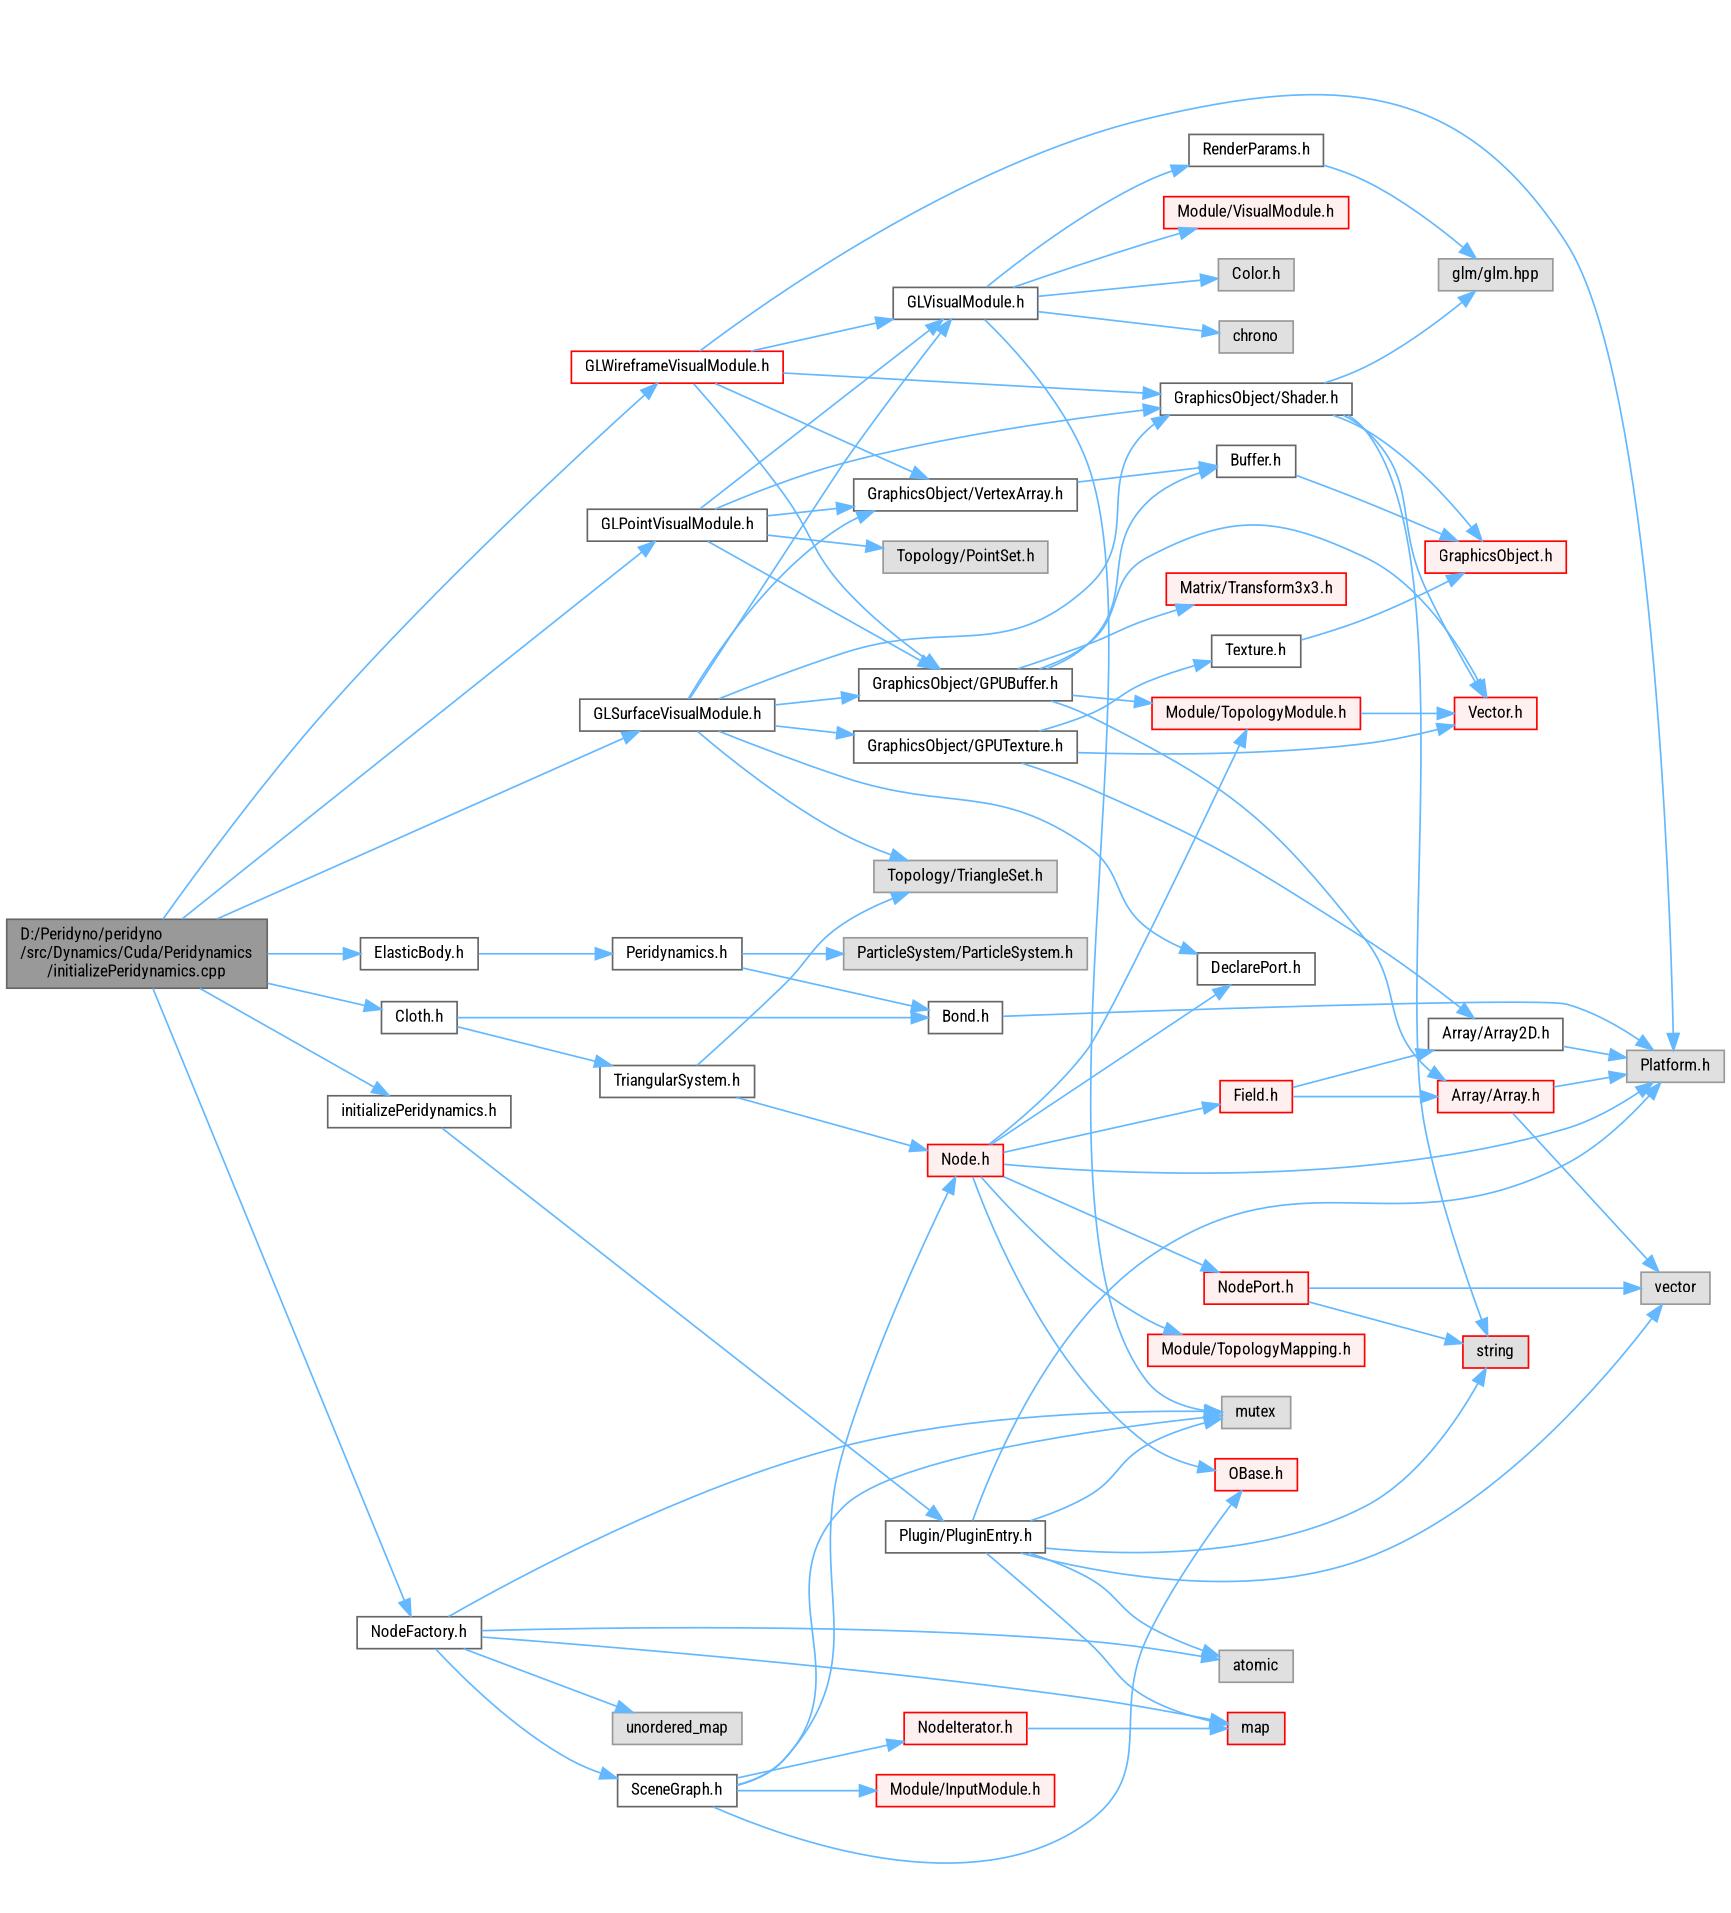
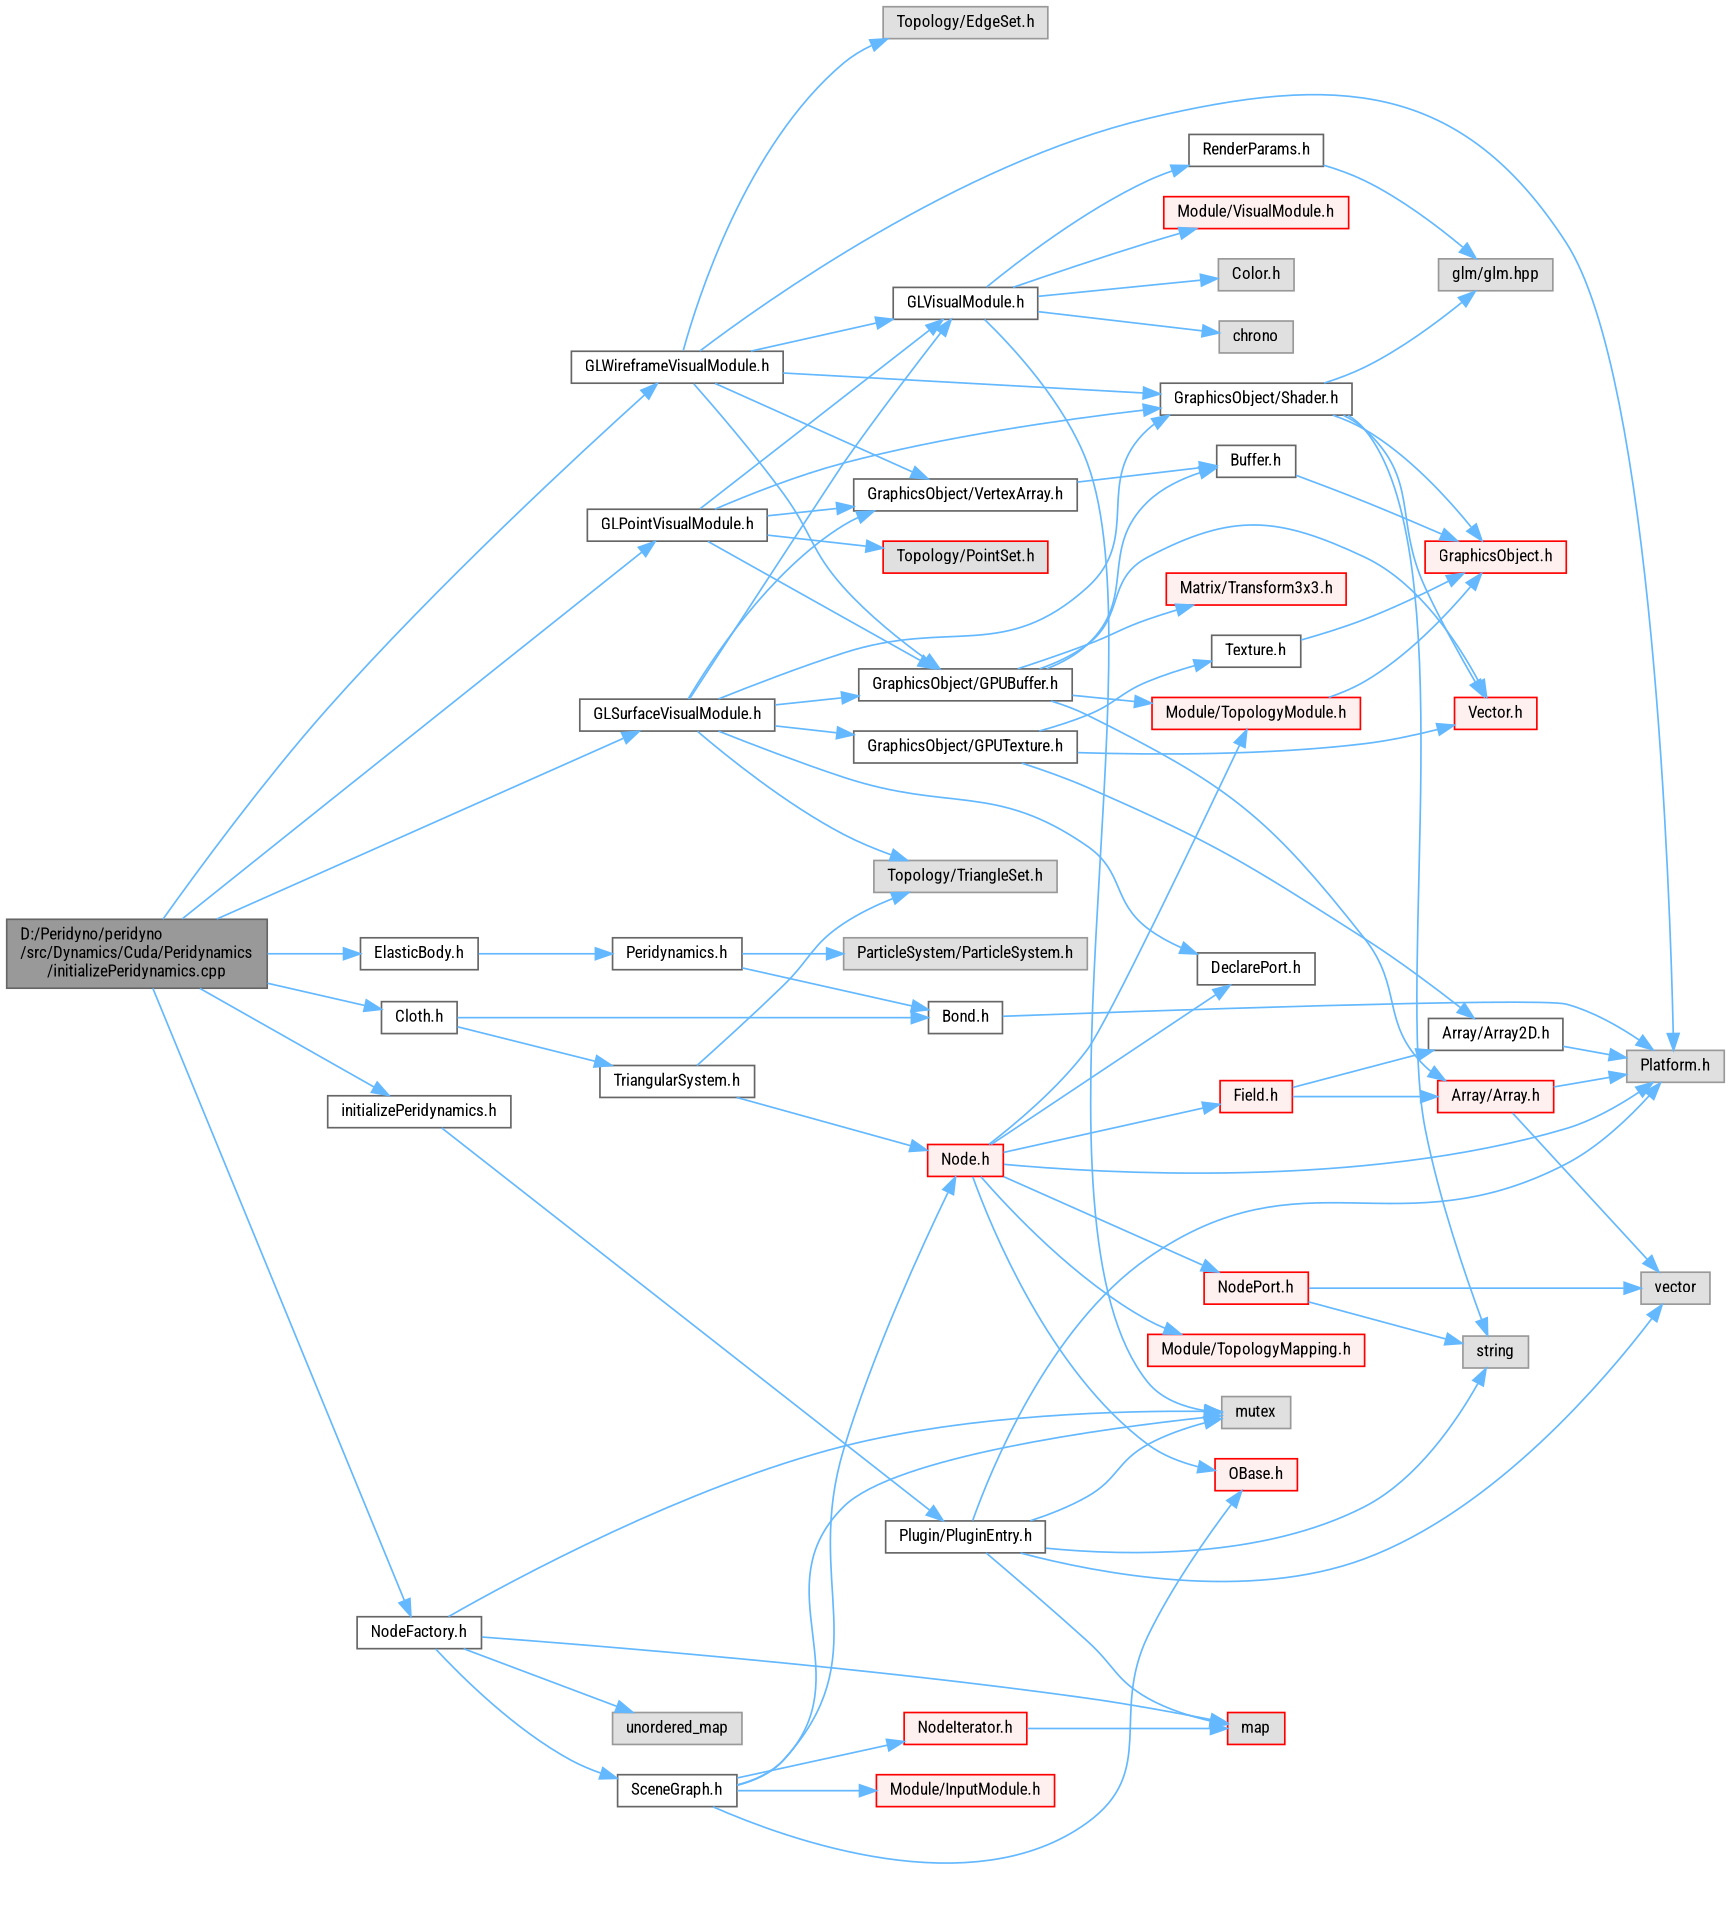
none -> (965, 23)
(677, 367) -> (677, 367)
(965, 557) -> (965, 557)
(1399, 713) -> (1407, 651)
(1496, 1352) -> (1496, 1352)
(1256, 1666) -> none
